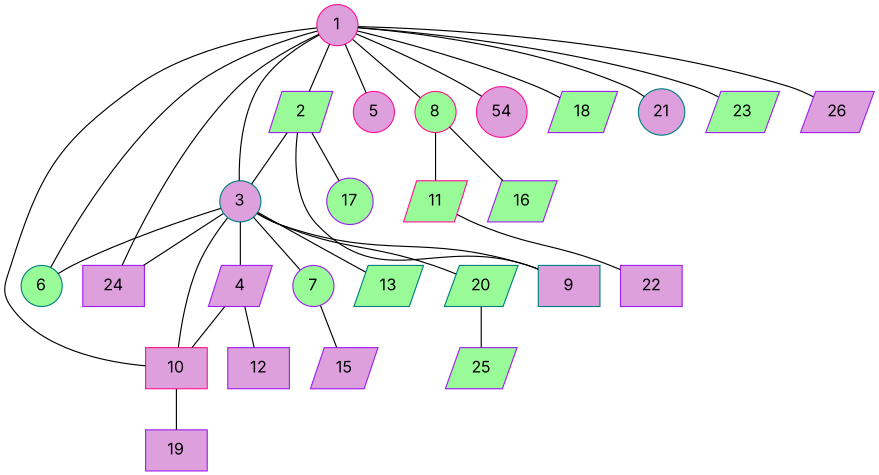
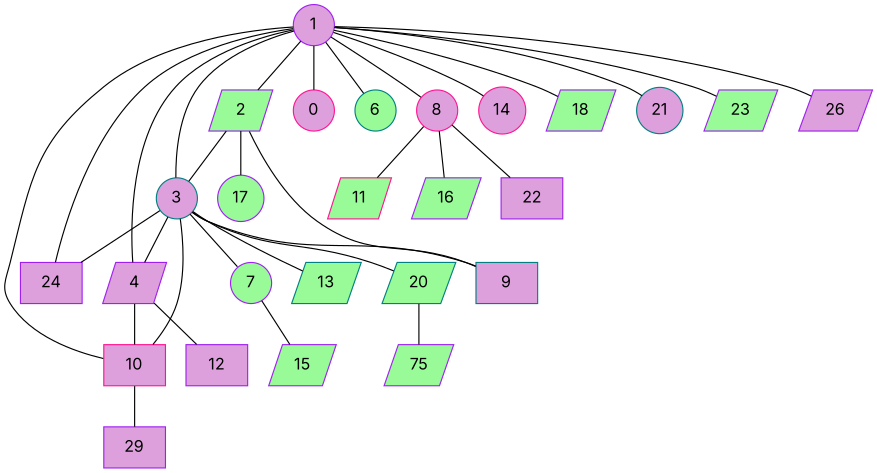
(337, 25) -> (314, 25)
none -> (160, 108)
(374, 112) -> (314, 111)
(436, 112) -> (437, 111)
(502, 112) -> (502, 111)
(146, 234) -> none
(538, 244) -> (481, 151)
(344, 368) -> (302, 365)
(481, 368) -> (419, 365)
(176, 450) -> (135, 447)
